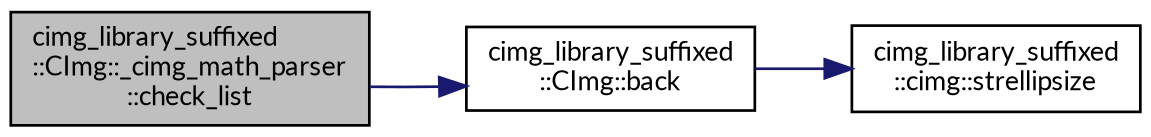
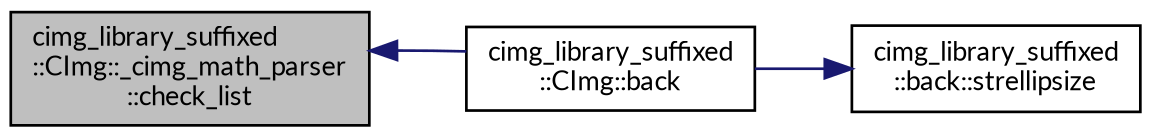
(996, 69) -> (996, 69)
(405, 87) -> (432, 51)
